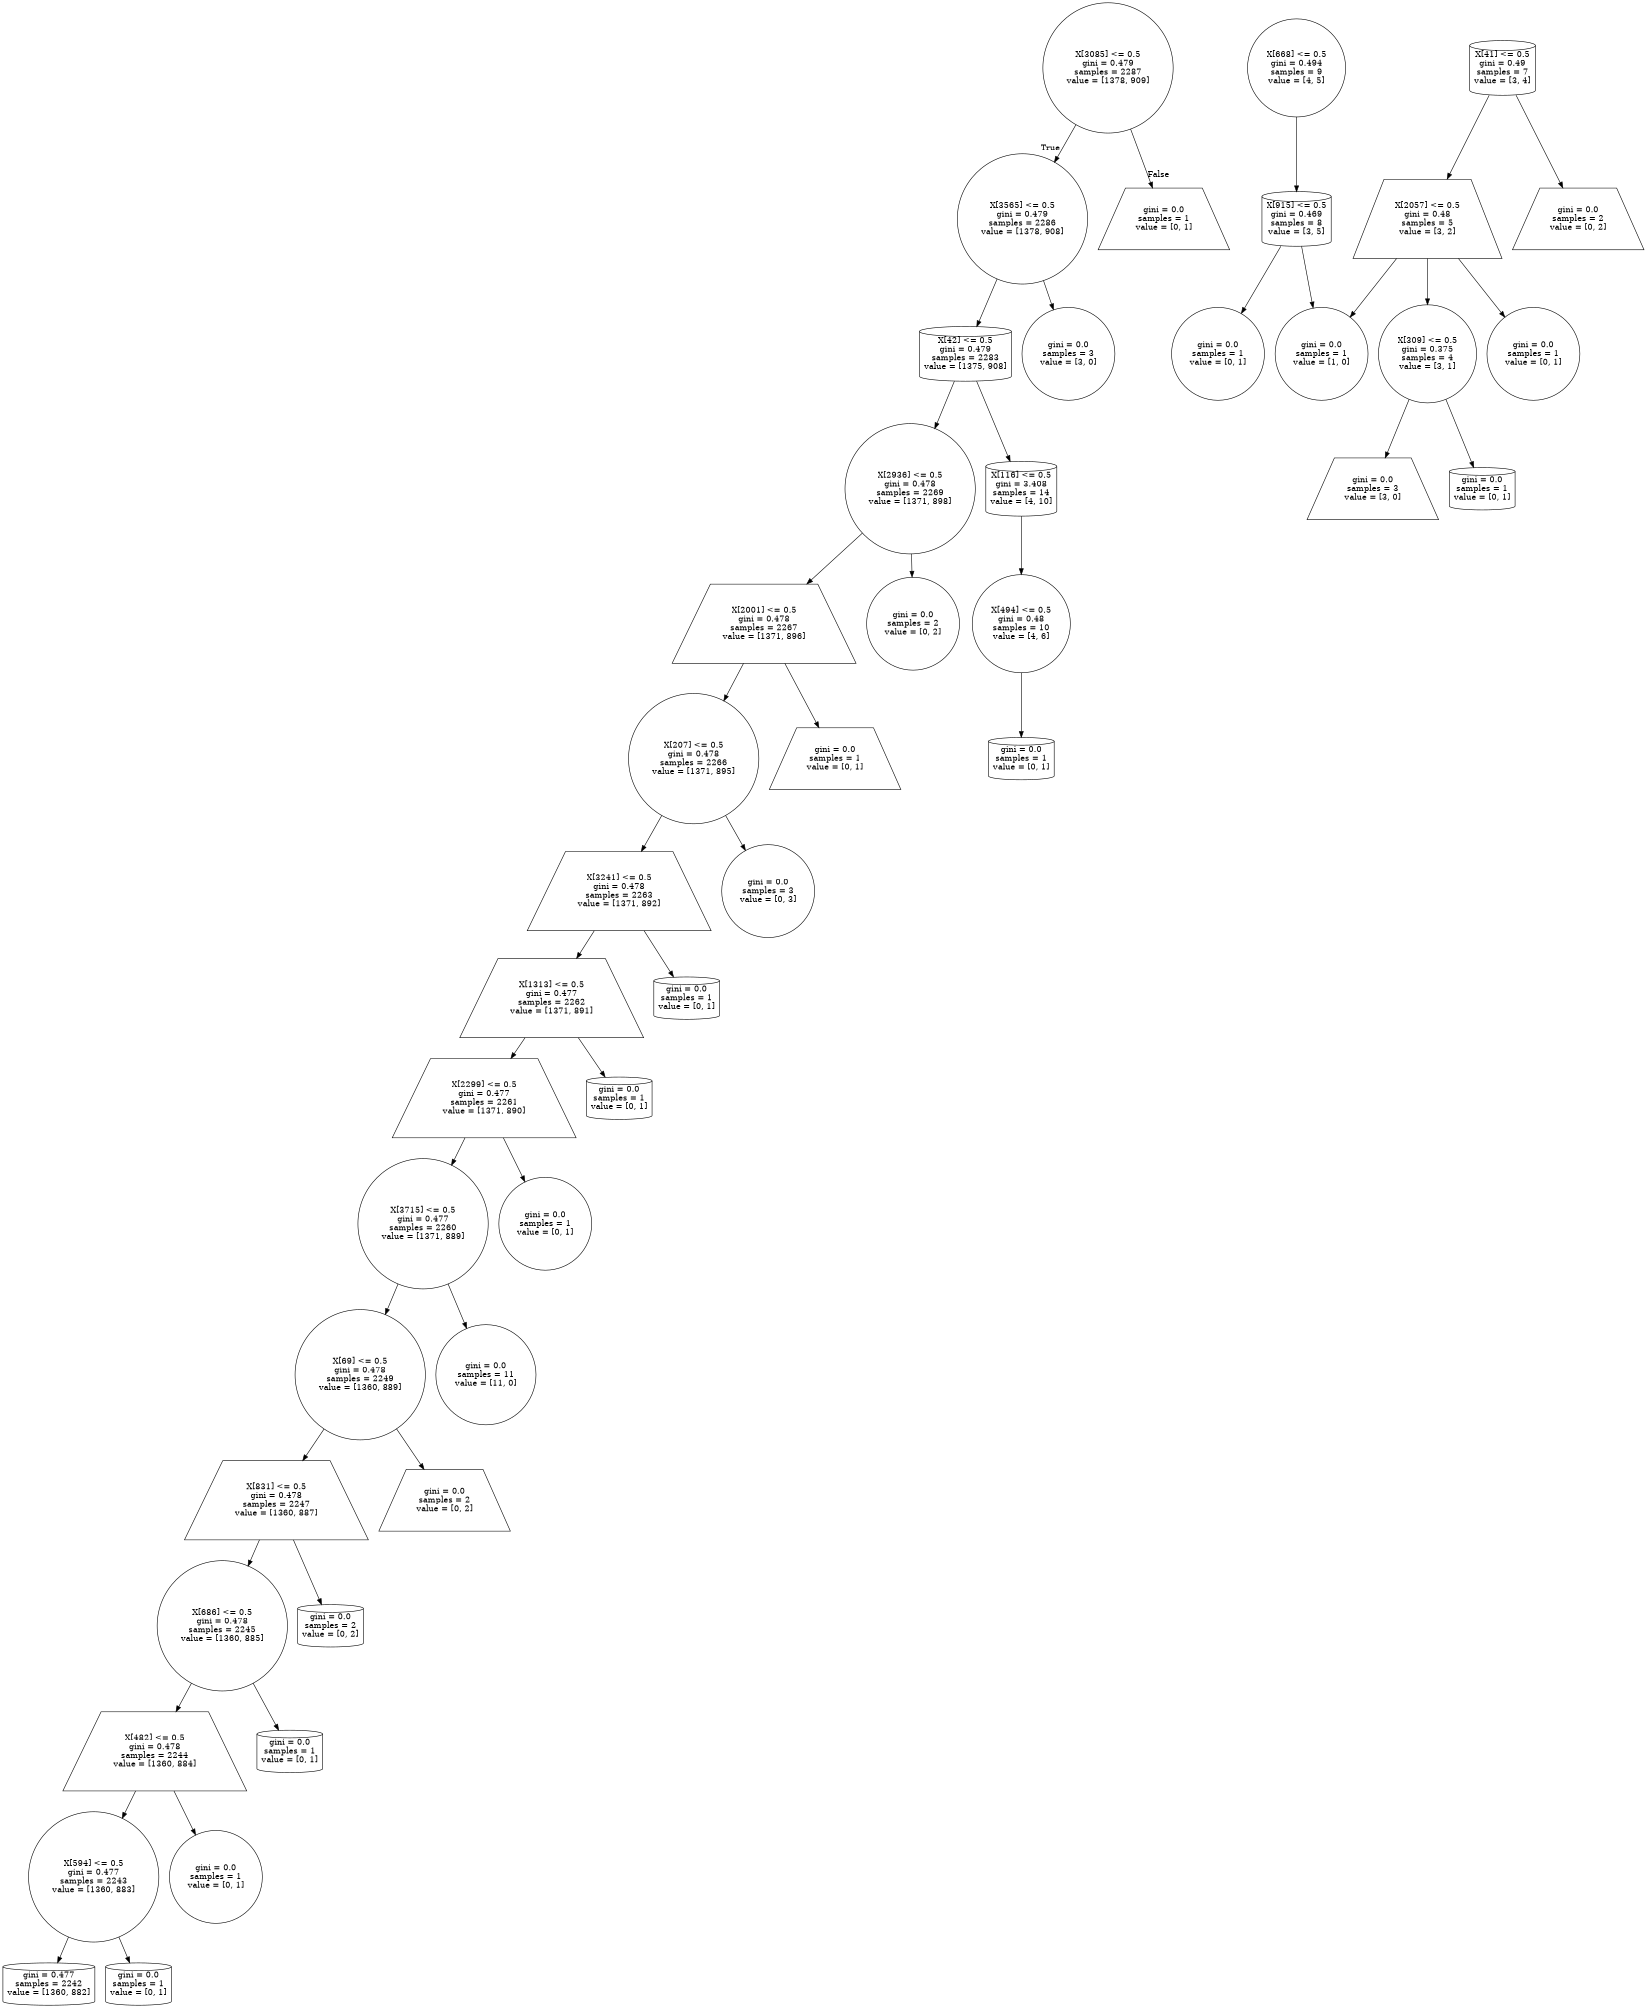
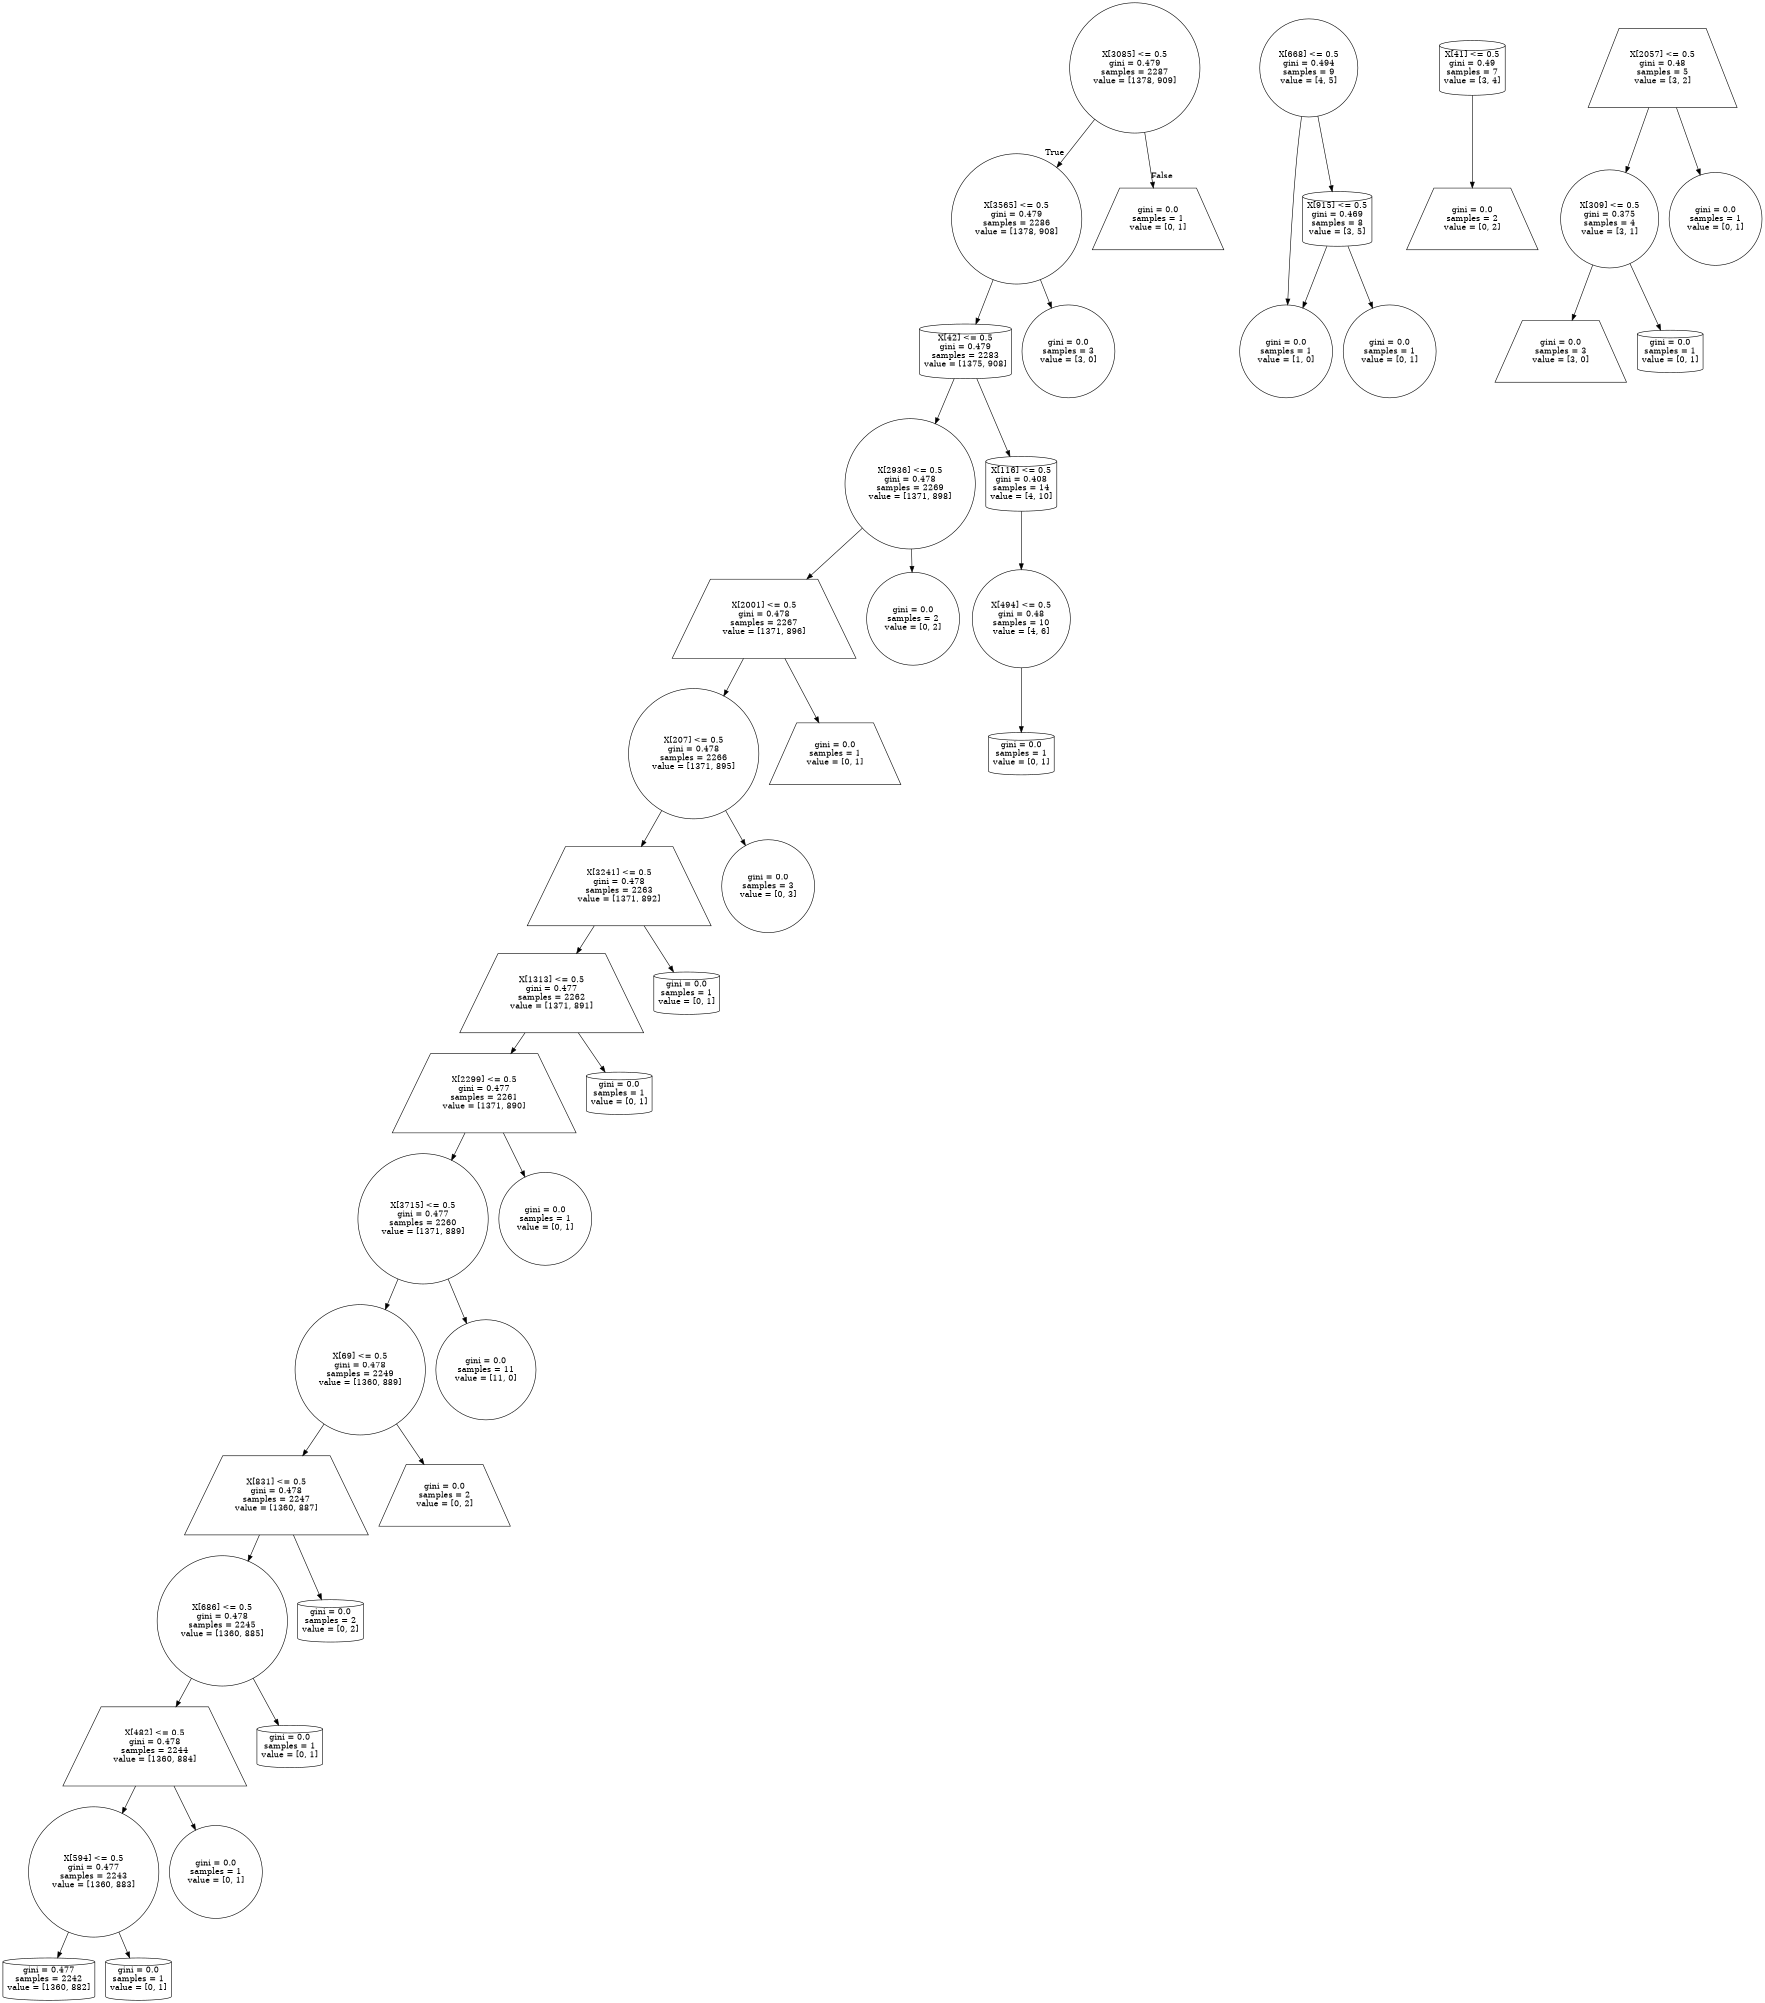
(1470, 134) -> none
(1375, 285) -> (1293, 207)
(1021, 489) -> (1021, 484)
